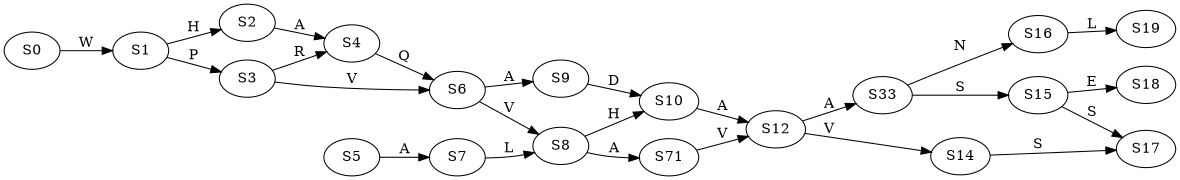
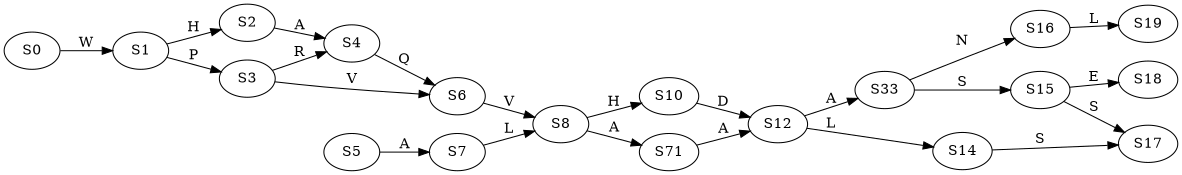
(561, 79) -> none
(722, 106) -> (723, 102)
(829, 129) -> (831, 124)
(722, 134) -> (723, 129)
